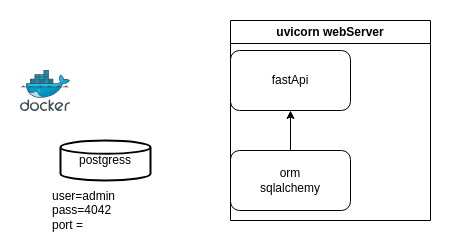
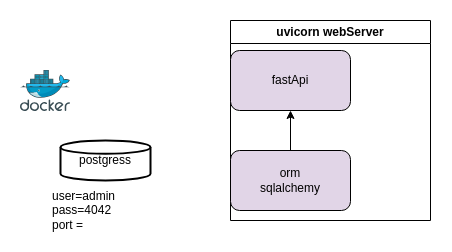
(291, 81) -> (291, 81)
(291, 181) -> (291, 181)
